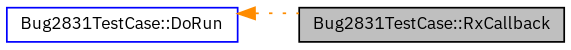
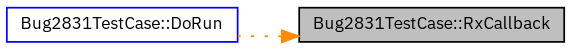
(277, 13) -> (260, 36)
